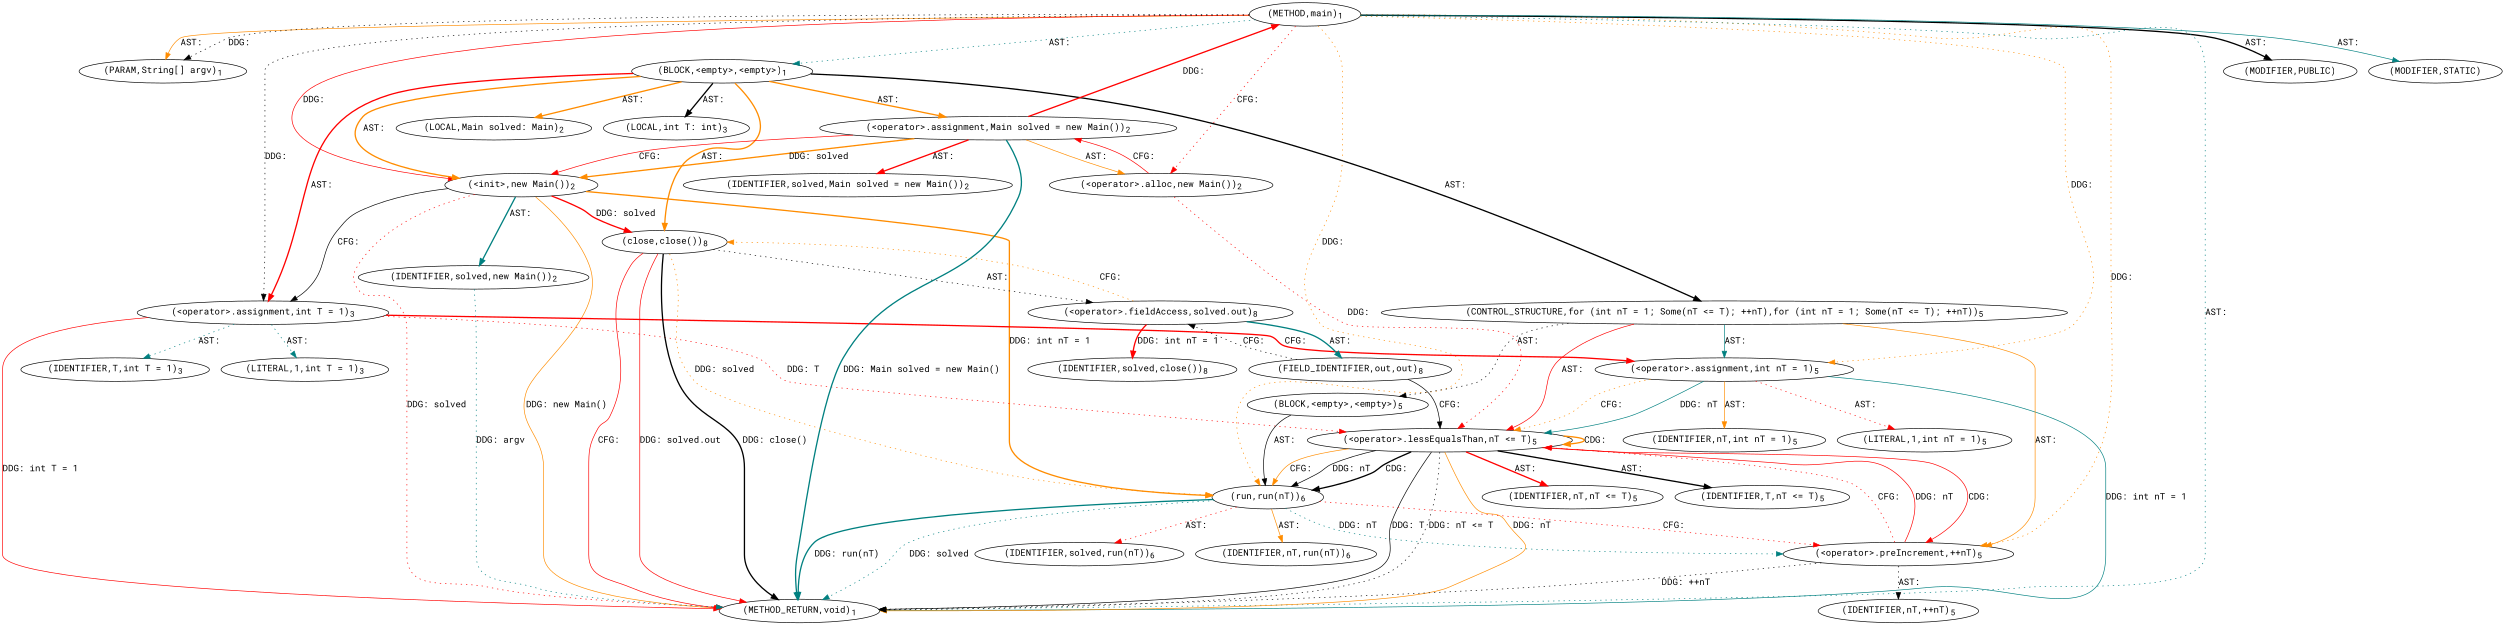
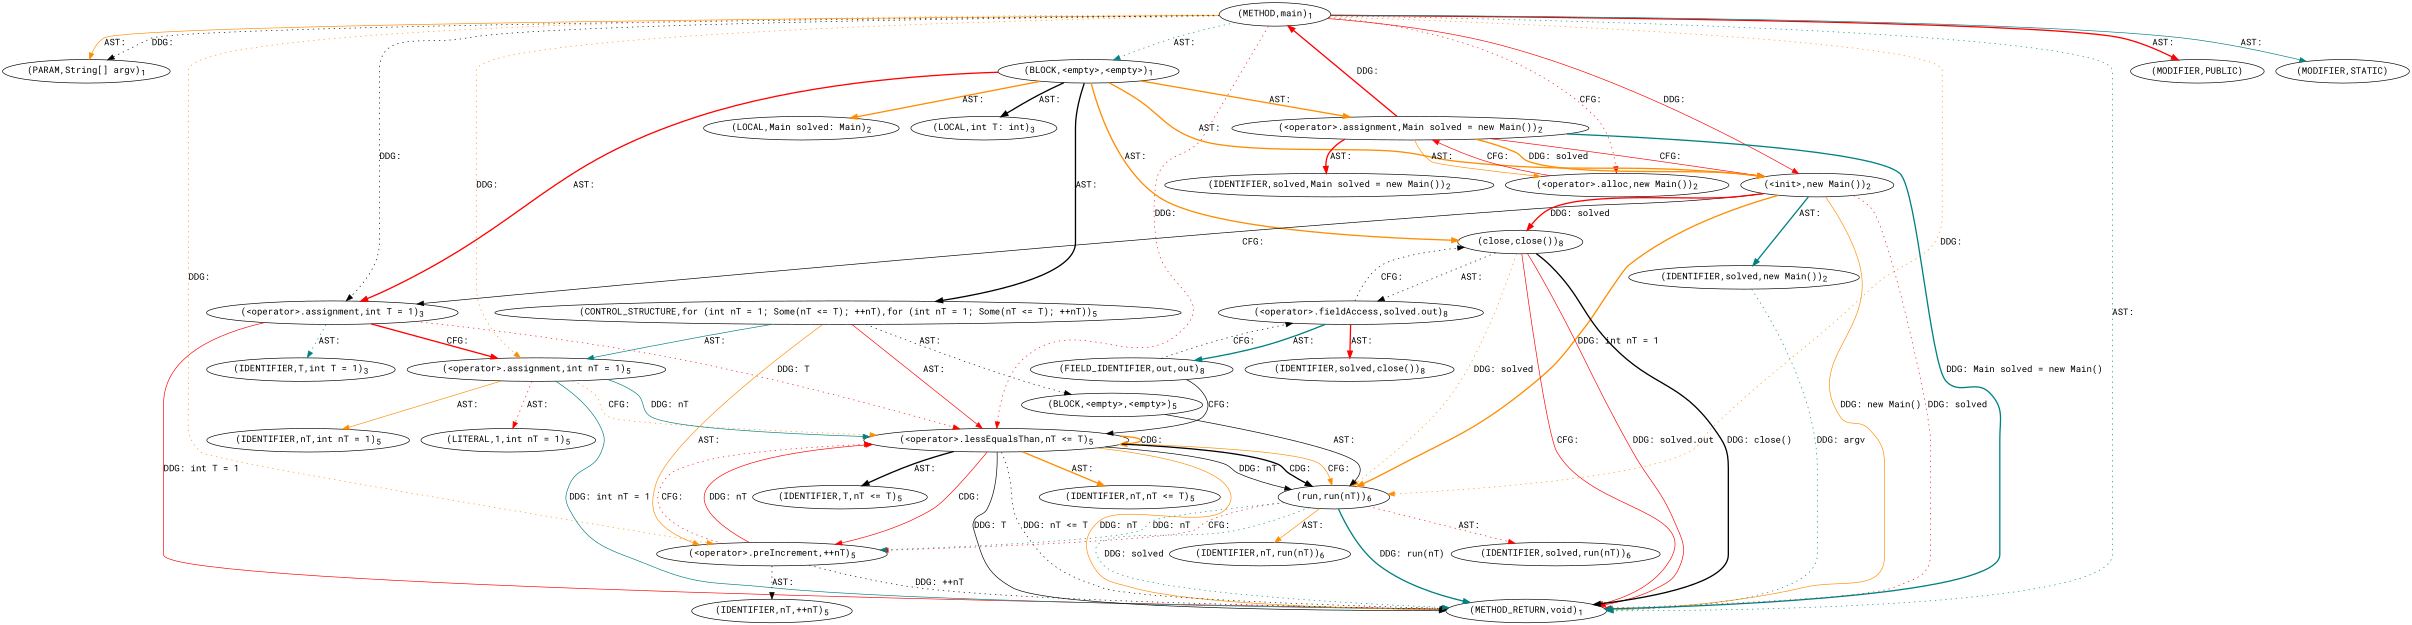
(1815, 20) -> (1753, 21)
(937, 254) -> (1397, 259)
(1380, 327) -> (1174, 279)
(1178, 341) -> (1365, 341)
(305, 370) -> none
(1503, 468) -> (1060, 468)
